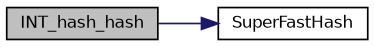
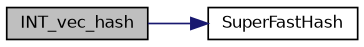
(82, 24) -> (77, 24)
